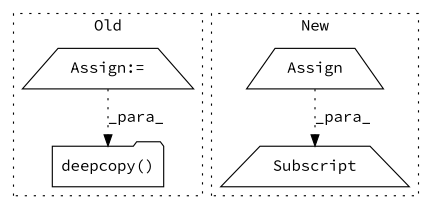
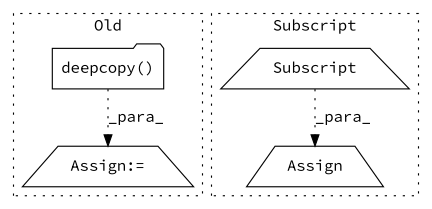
(315, 26) -> (315, 26)
(108, 112) -> (108, 112)
(315, 112) -> (315, 112)
